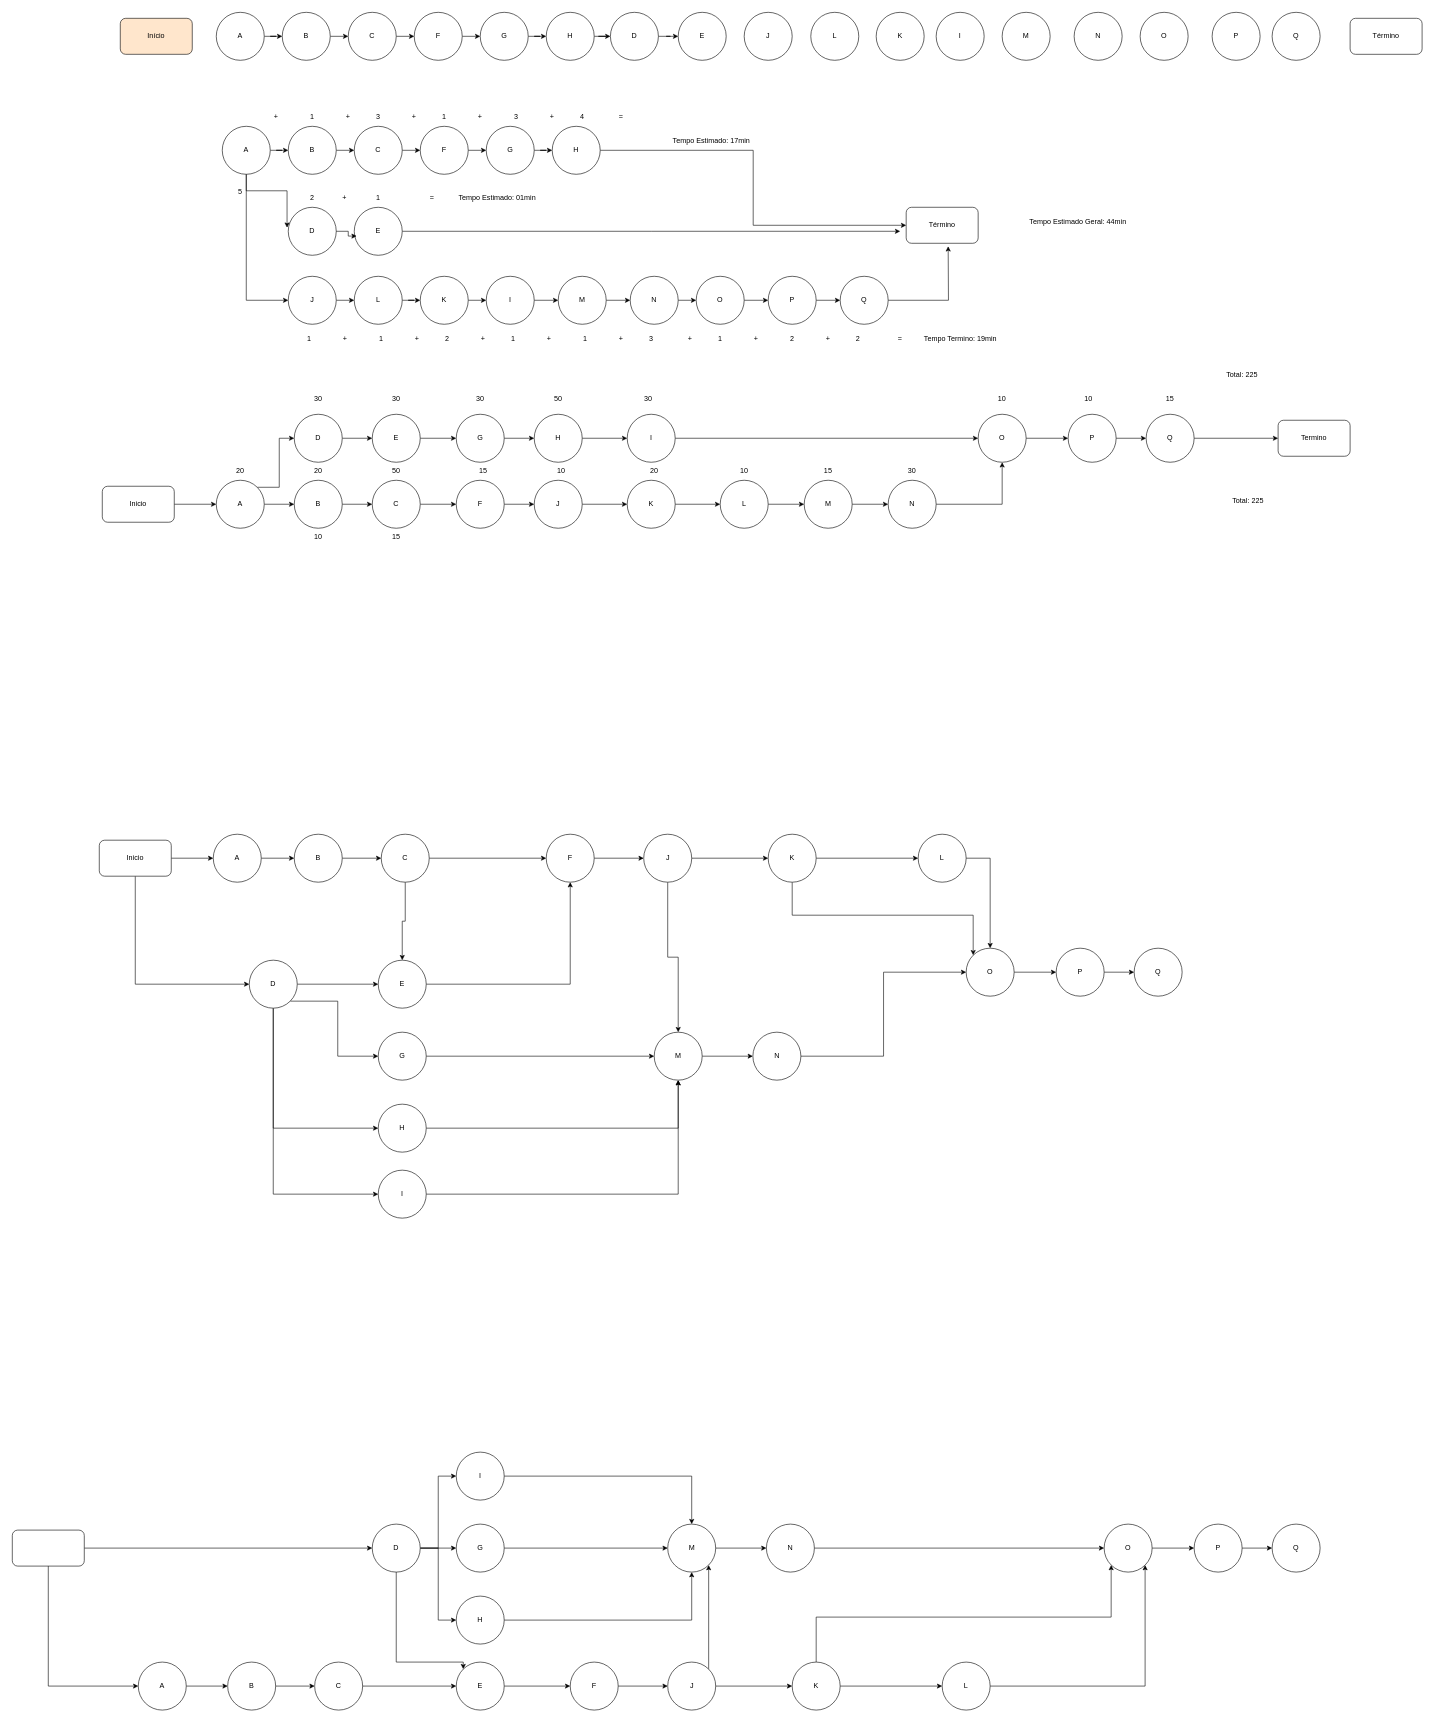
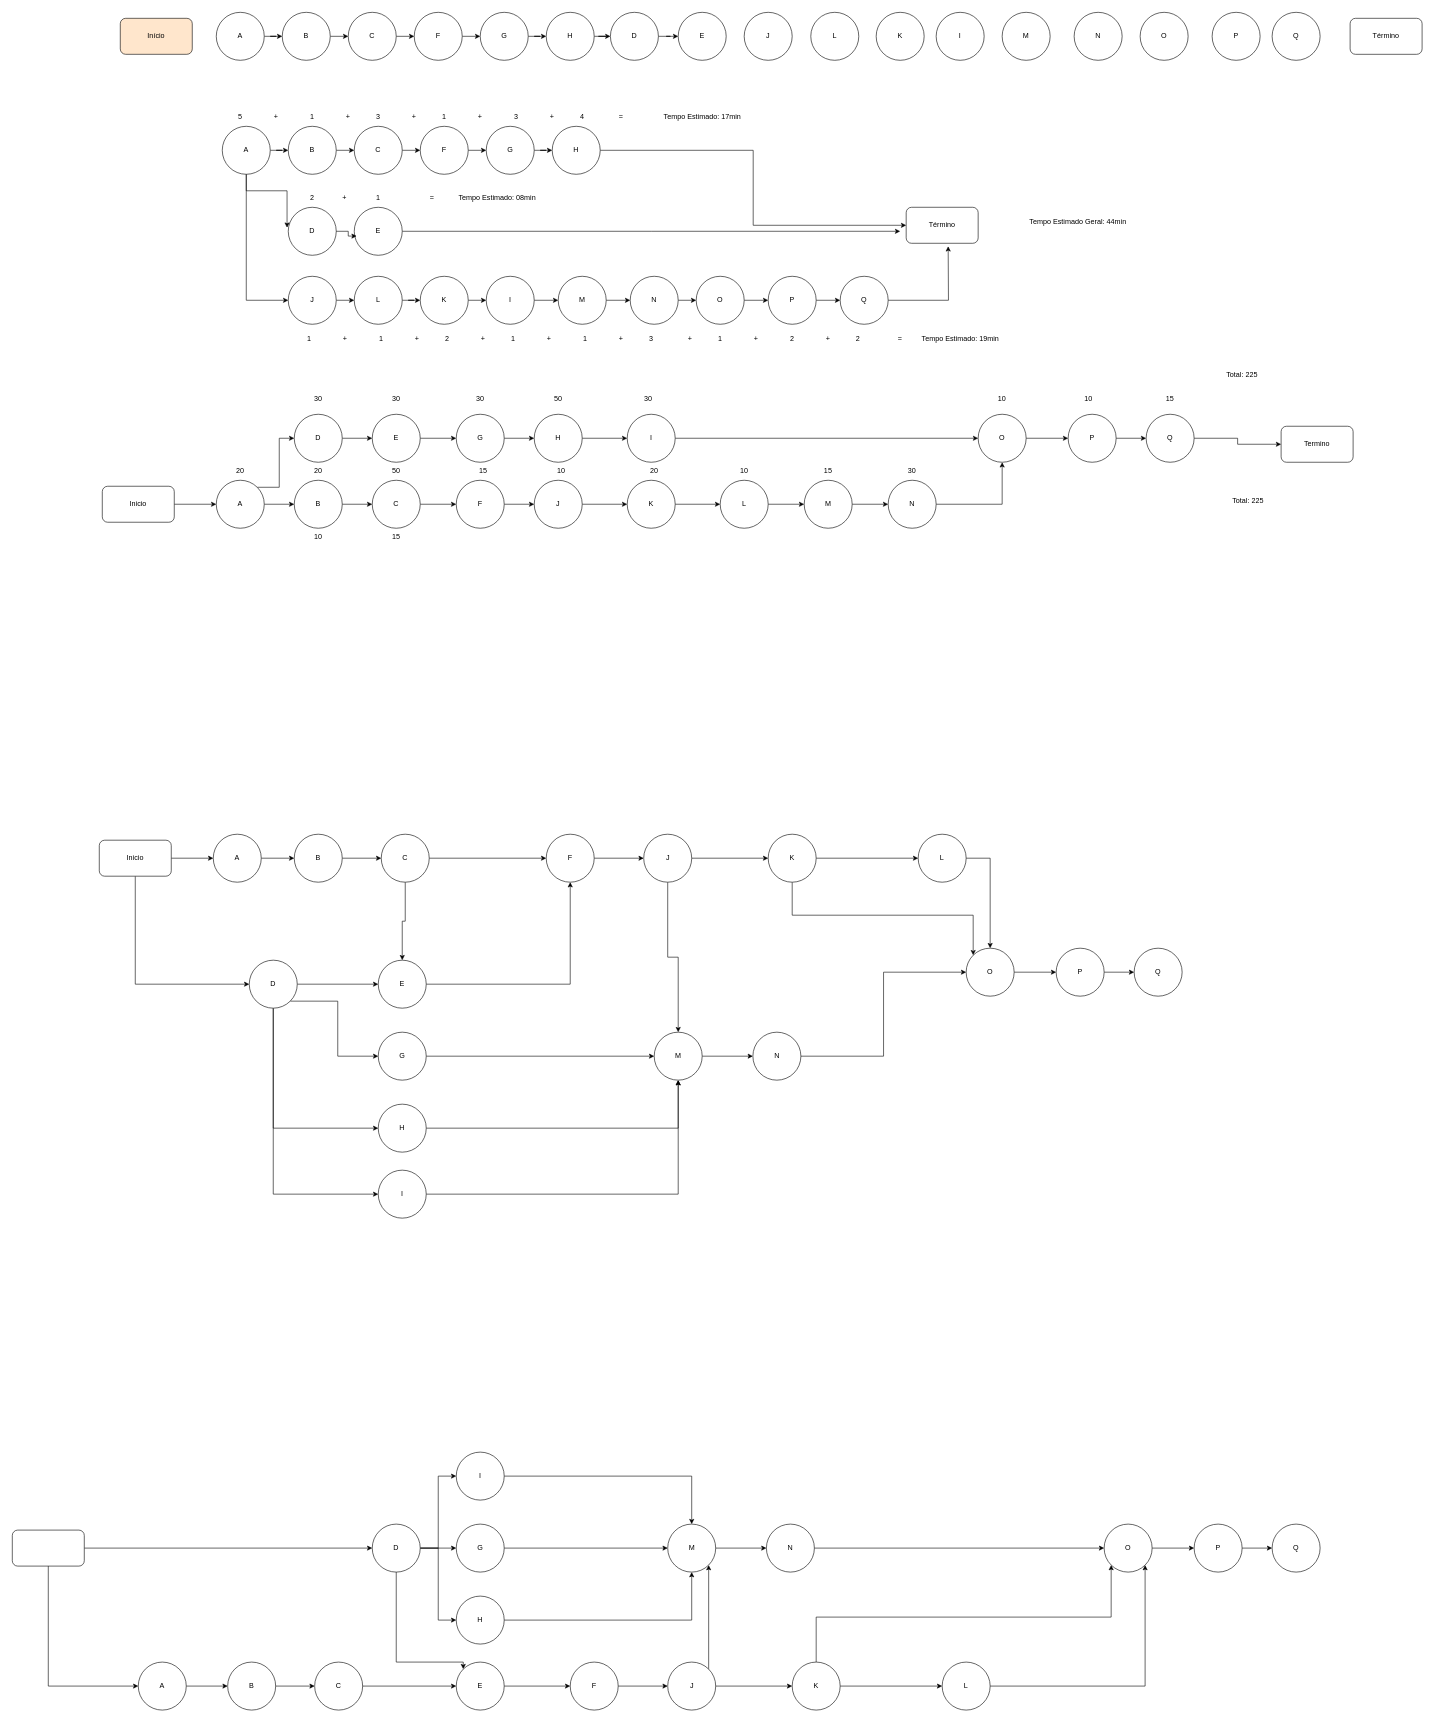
(711, 141) -> (702, 117)
(240, 192) -> (240, 117)
(497, 198) -> (497, 198)
(961, 339) -> (961, 339)
(1314, 438) -> (1317, 444)
